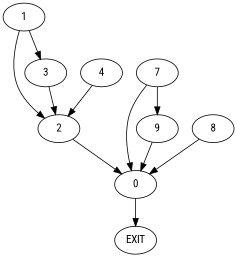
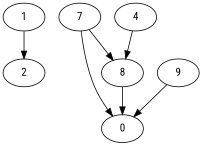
(46, 73) -> none
(157, 97) -> (99, 42)
(83, 98) -> (130, 41)
(94, 154) -> none
(136, 240) -> none
